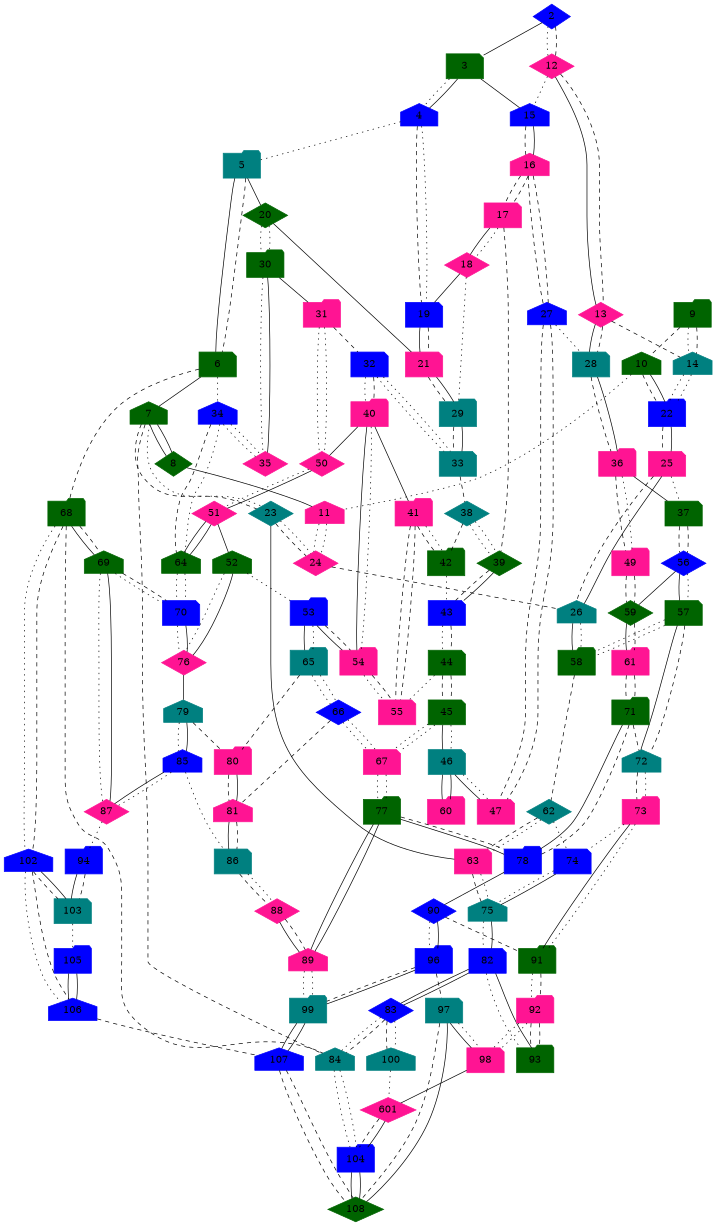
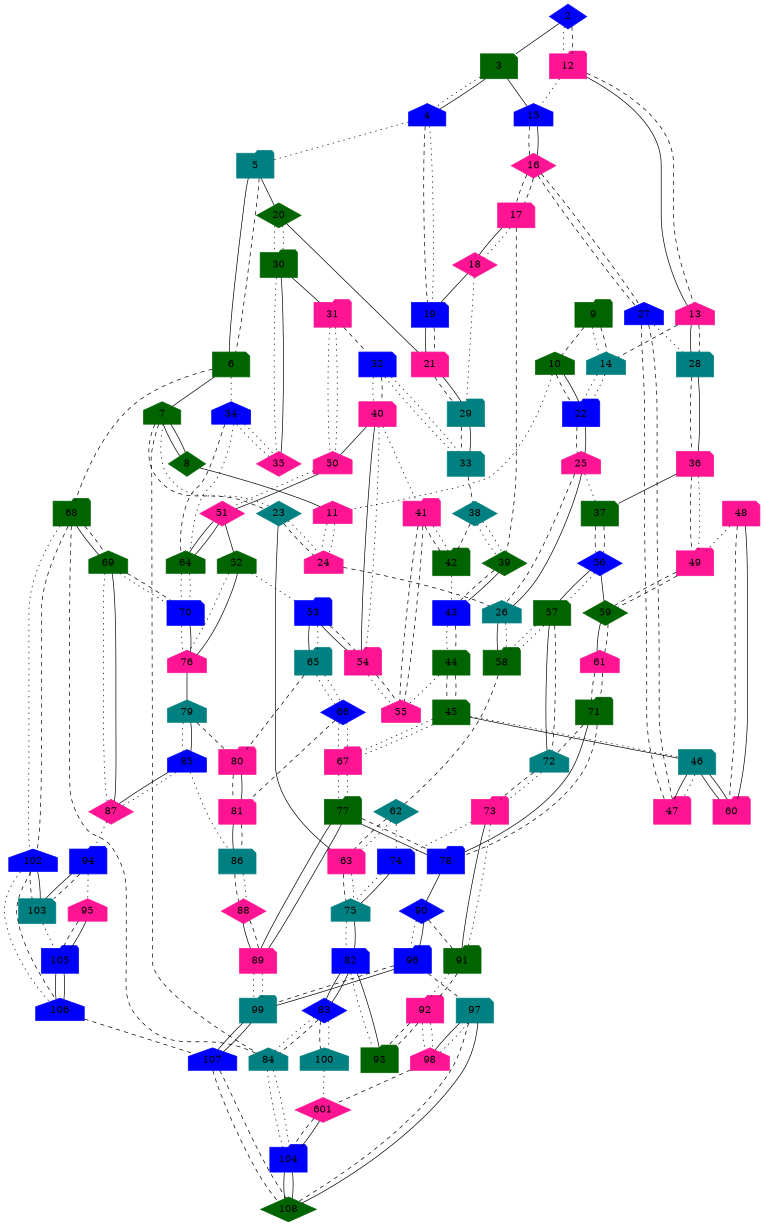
(552, 66) -> (568, 66)
(530, 166) -> (534, 166)
(601, 315) -> (695, 315)
(370, 414) -> (378, 414)
(322, 464) -> (333, 464)
(392, 464) -> (400, 464)
(617, 464) -> (695, 464)
(667, 464) -> (581, 464)
none -> (741, 514)
(316, 563) -> (324, 563)
(184, 663) -> (187, 663)
(630, 663) -> (600, 663)
(397, 712) -> (401, 712)
(382, 762) -> (343, 762)
(233, 812) -> (237, 812)
(496, 812) -> (672, 812)
none -> (88, 911)
(308, 961) -> (258, 961)
(486, 1060) -> (430, 1060)
(434, 1087) -> (373, 1087)
